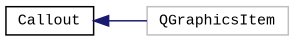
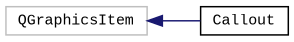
(128, 21) -> (182, 21)
